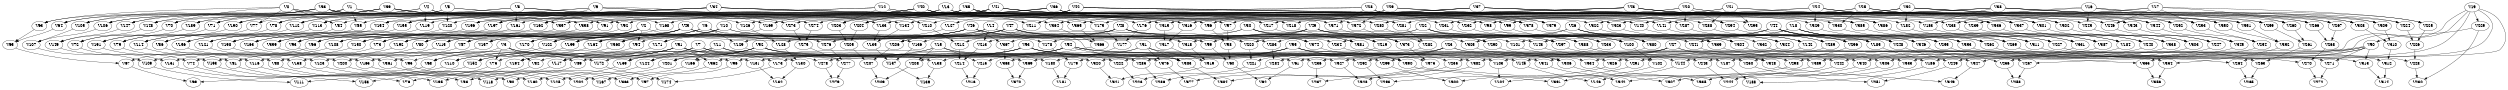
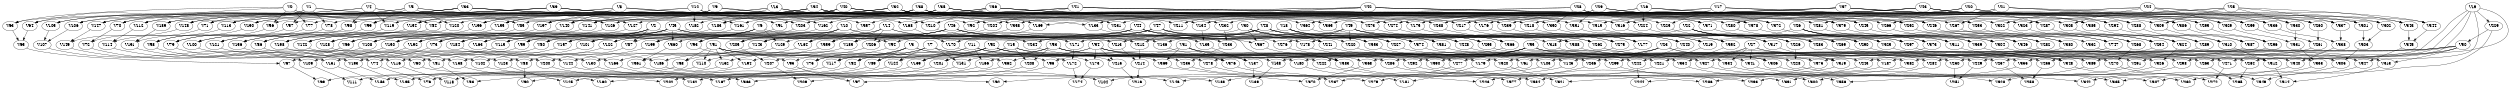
none -> (521, 13)
(2216, 45) -> (2114, 45)
